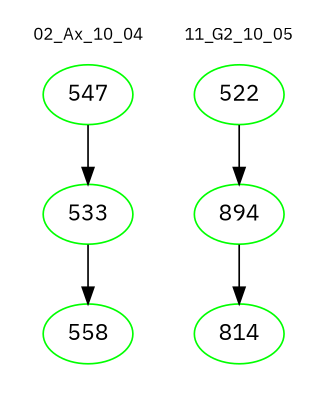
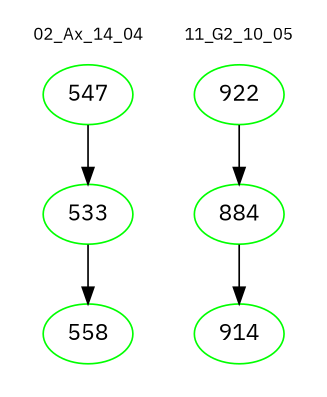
(89, 36) -> (89, 36)
(239, 95) -> (239, 95)
(239, 214) -> (239, 214)
(239, 334) -> (239, 334)
